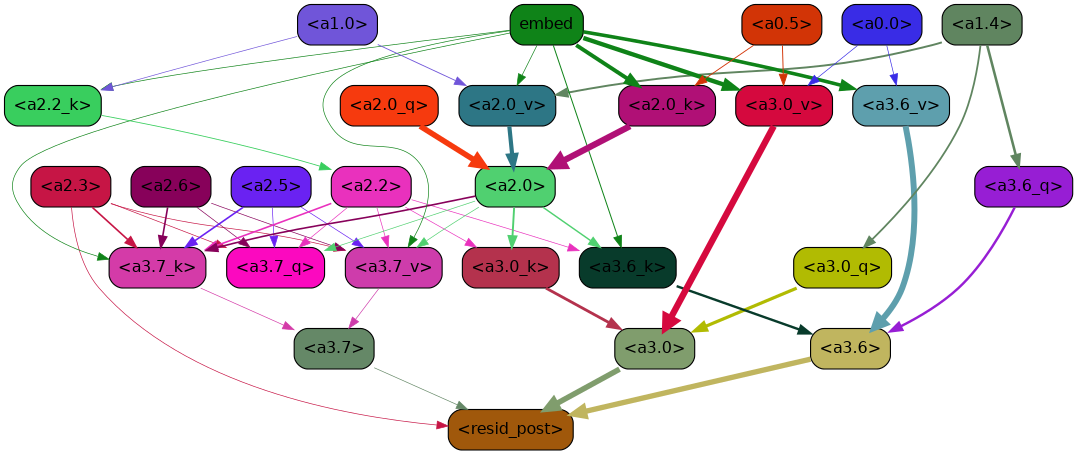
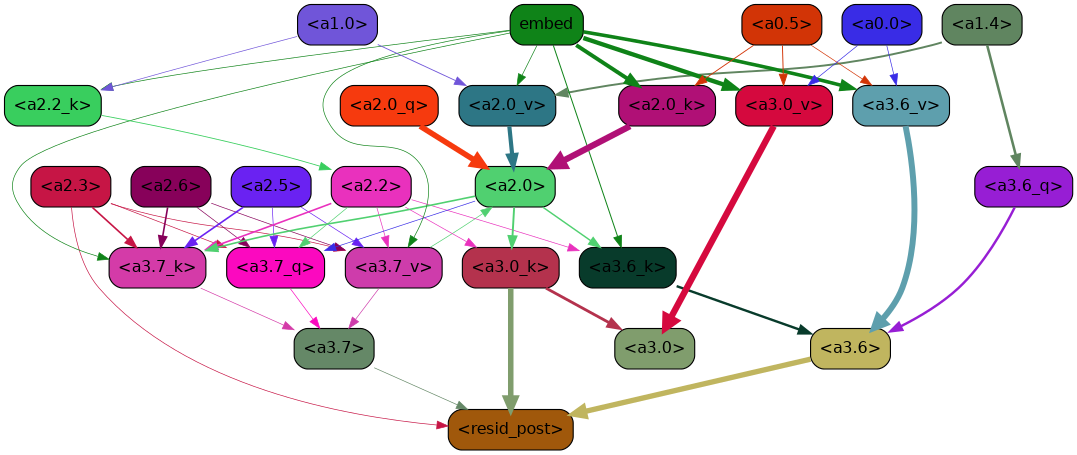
none -> (829, 57)
(346, 221) -> (346, 221)
(328, 224) -> (328, 224)
(405, 224) -> (405, 224)
(453, 224) -> (459, 229)
(843, 268) -> none
none -> (302, 304)
(588, 386) -> (511, 343)
